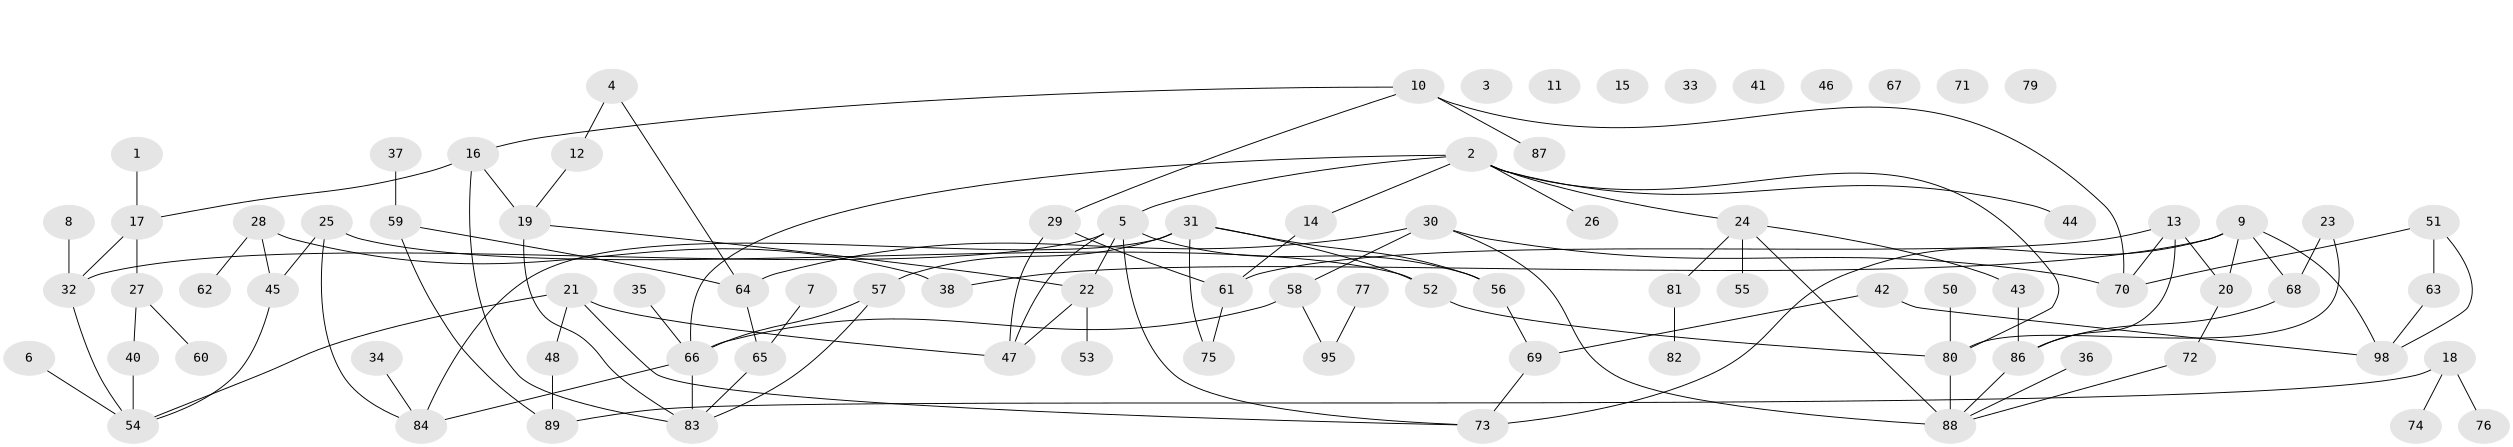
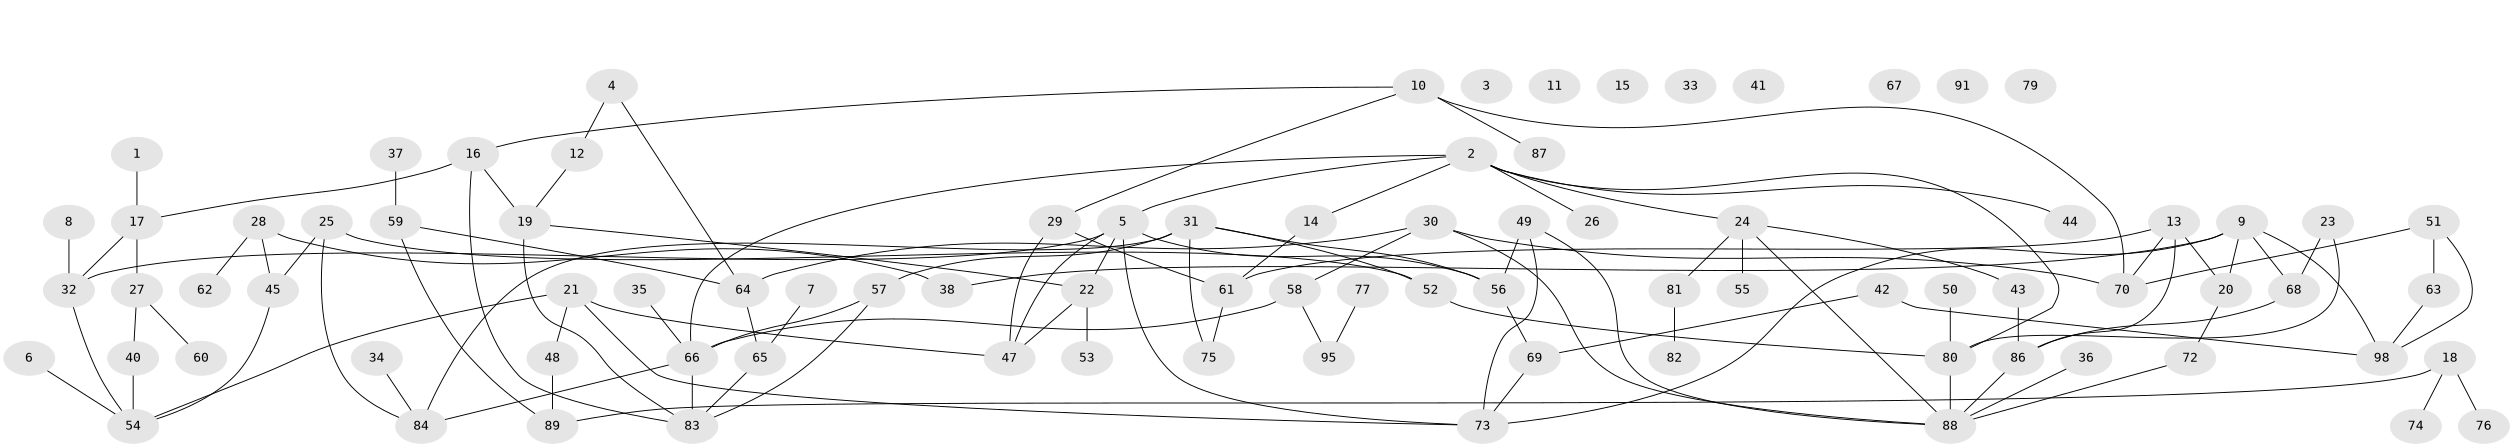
(1827, 86) -> none
(1963, 86) -> (1963, 86)
none -> (1524, 222)
